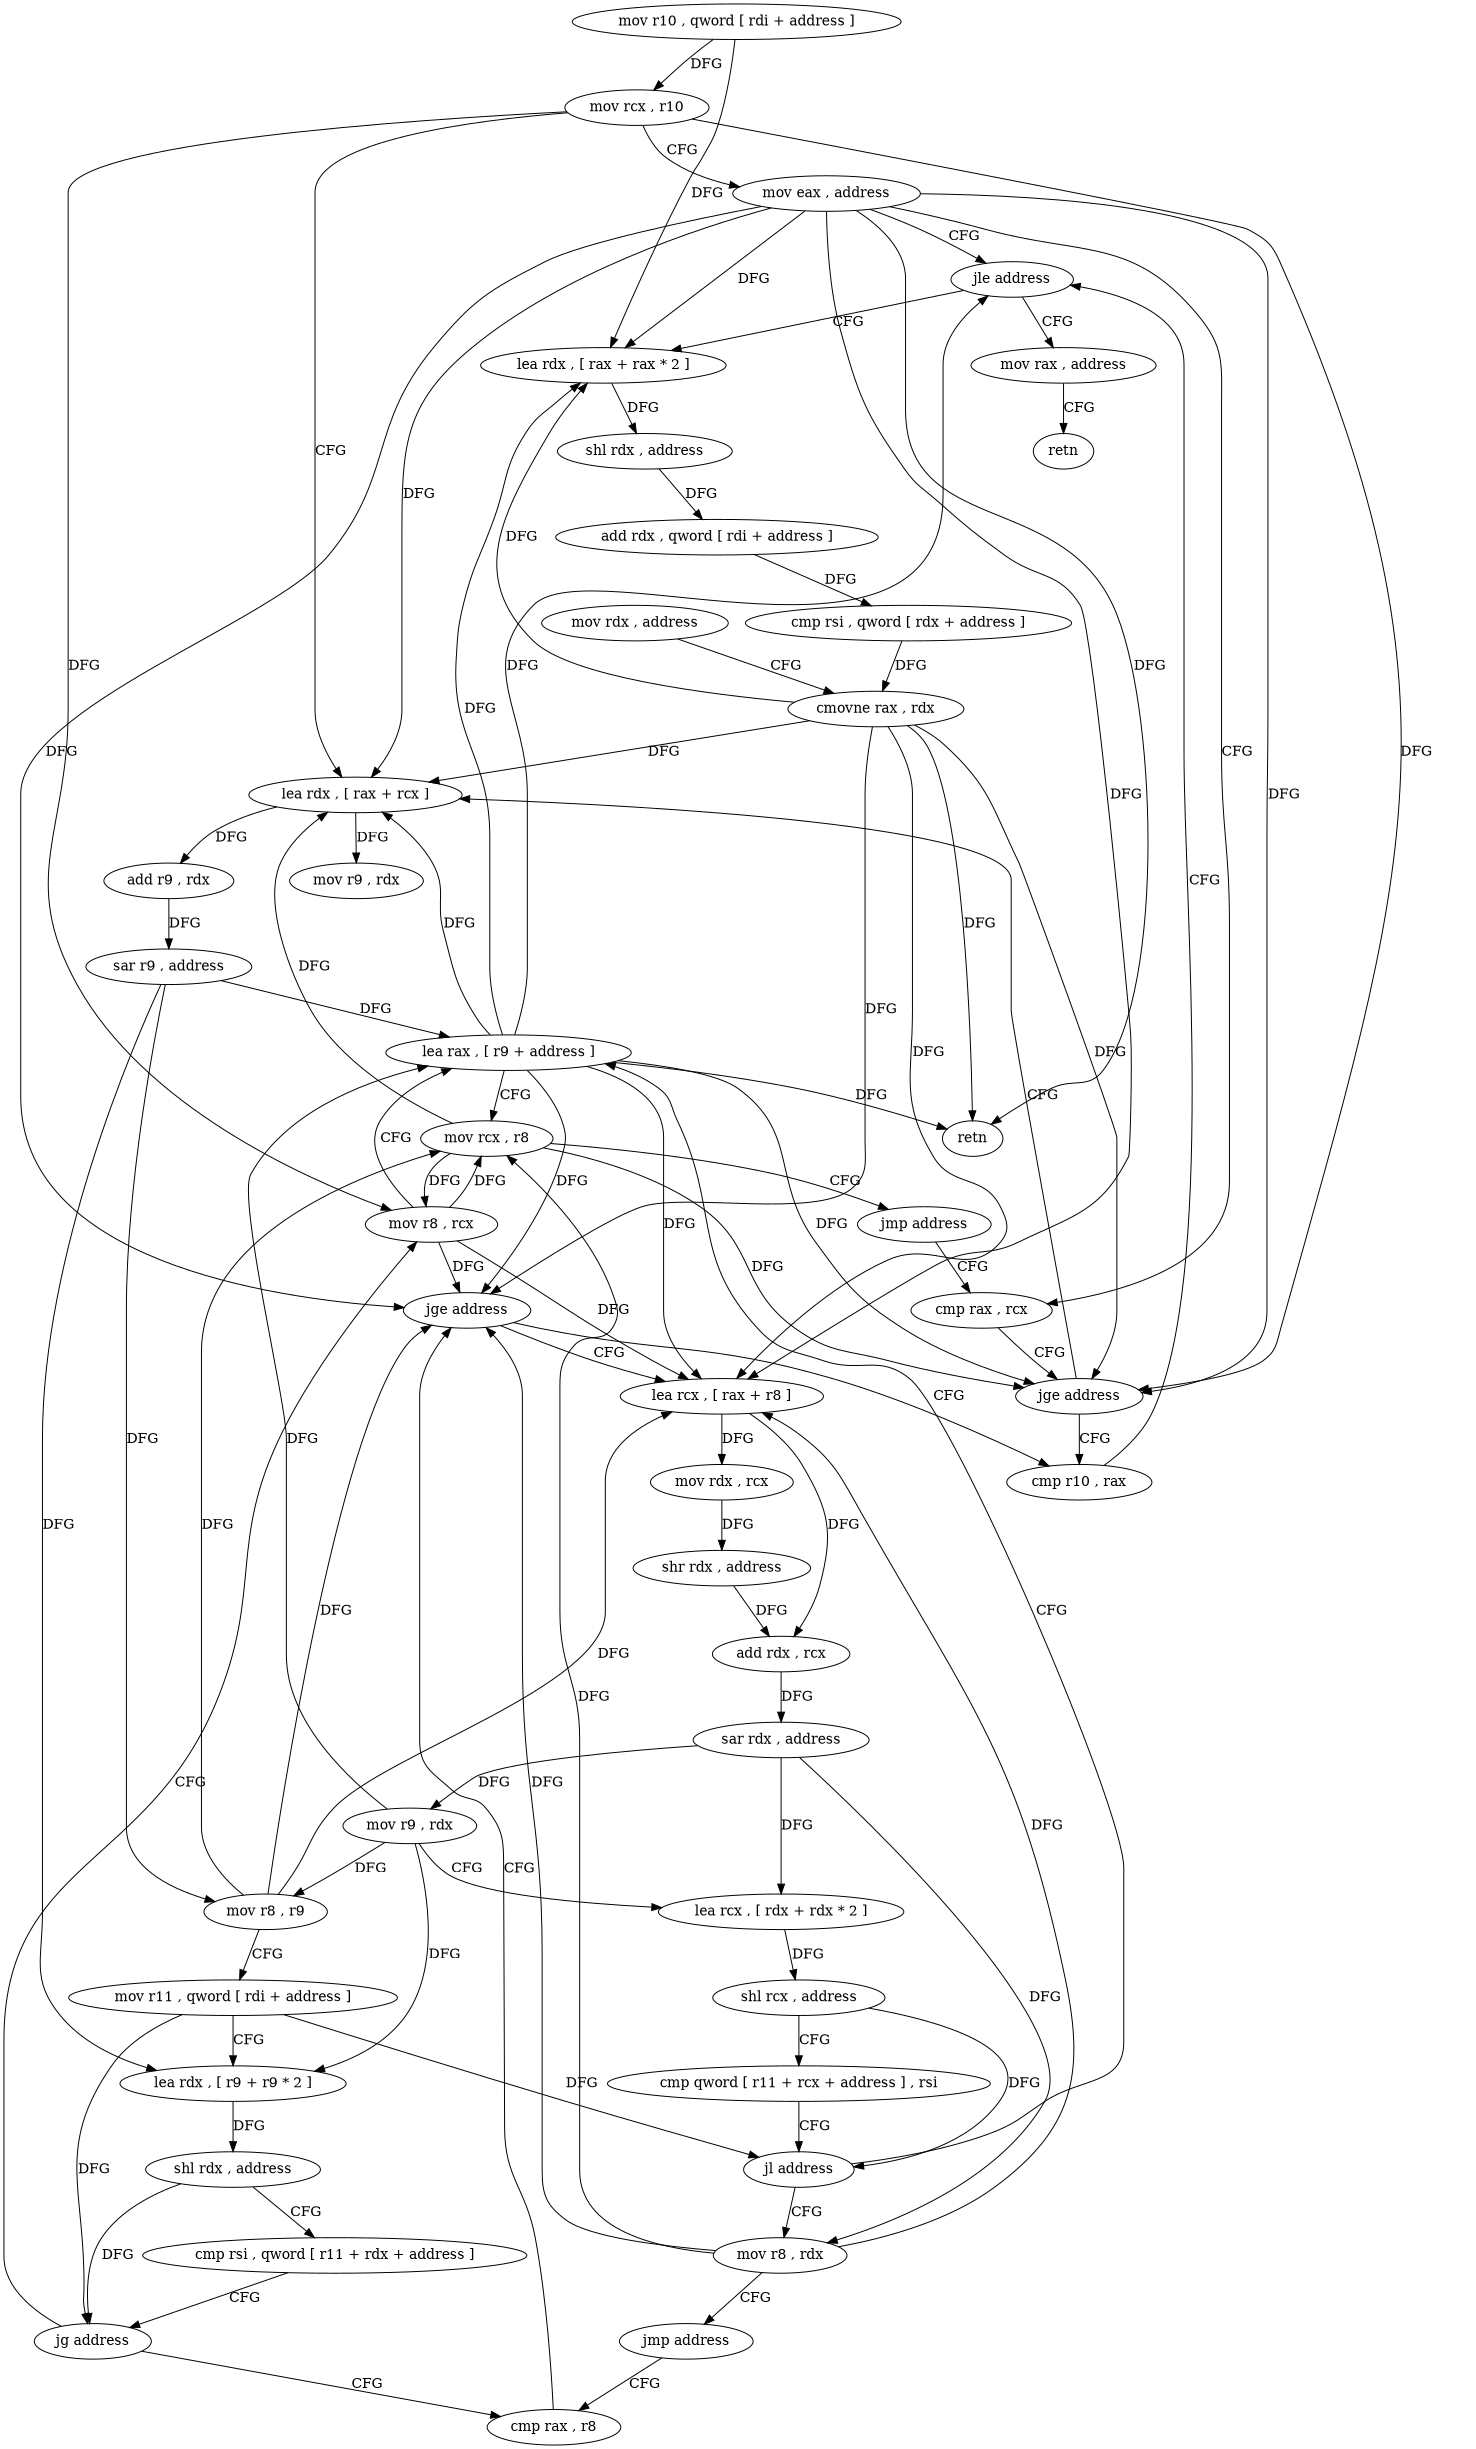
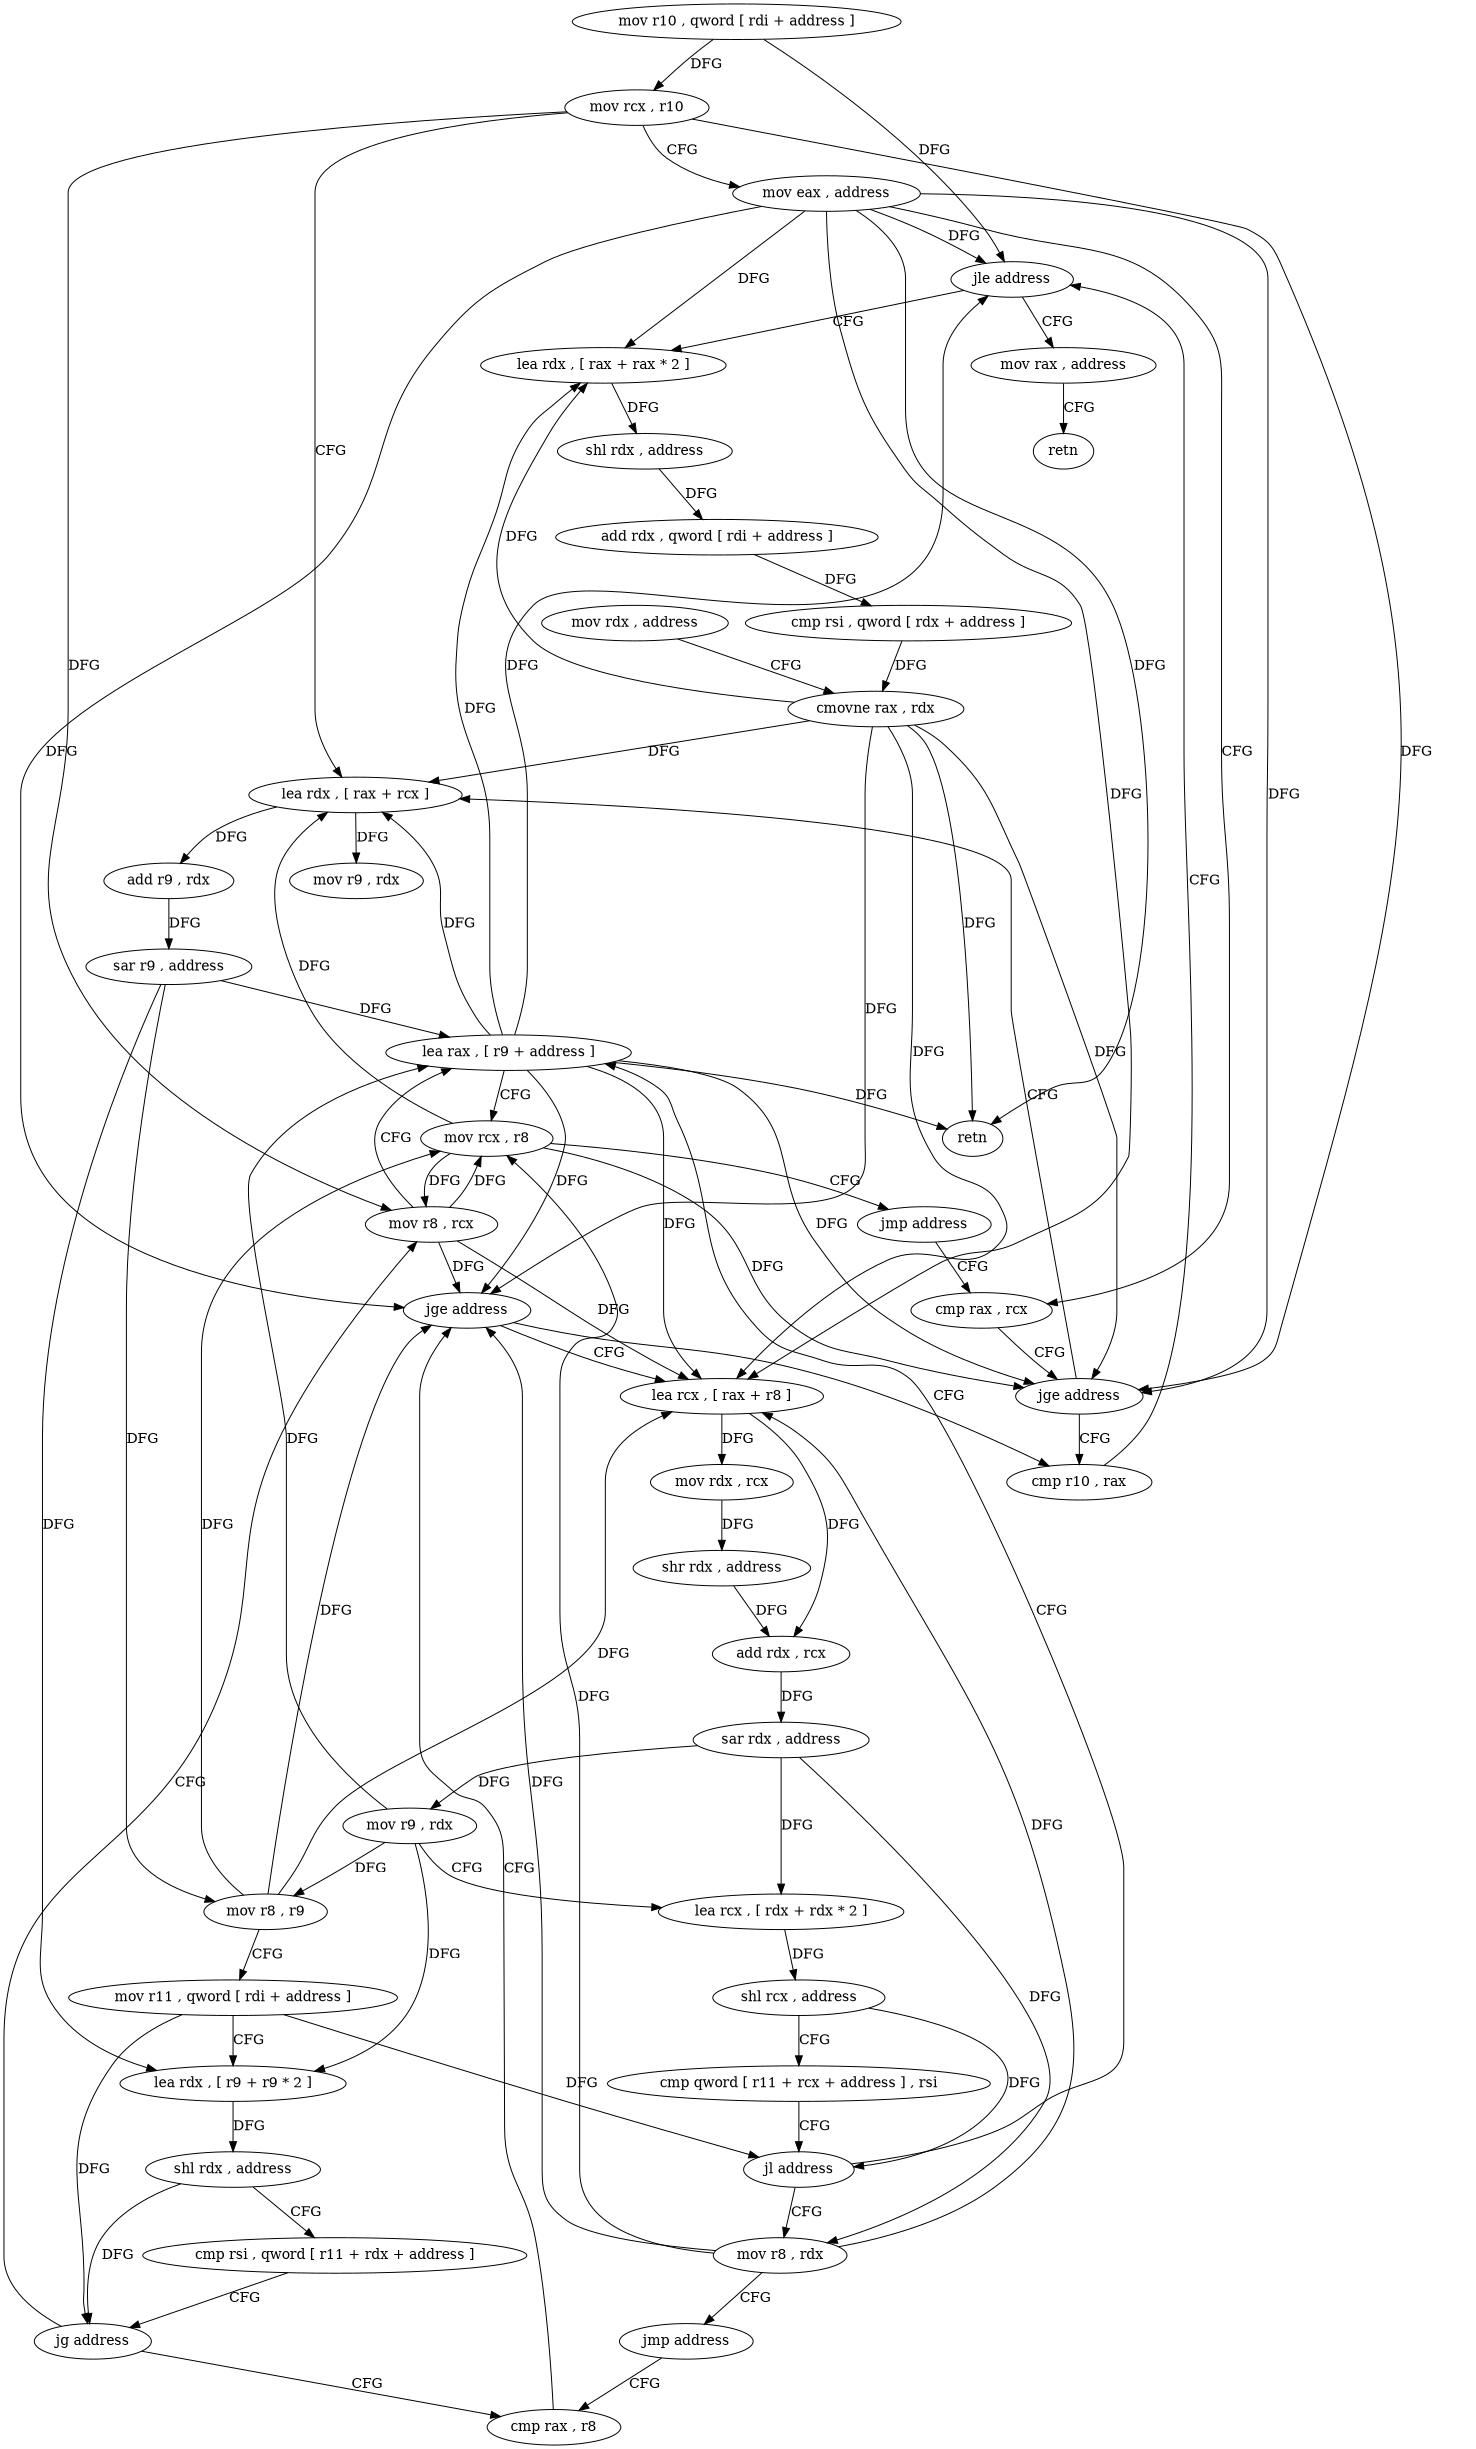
(683, 191) -> (892, 135)
(964, 237) -> (964, 237)
(431, 389) -> none
